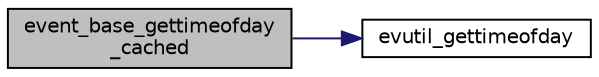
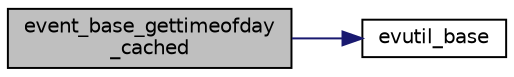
(477, 38) -> (434, 38)
